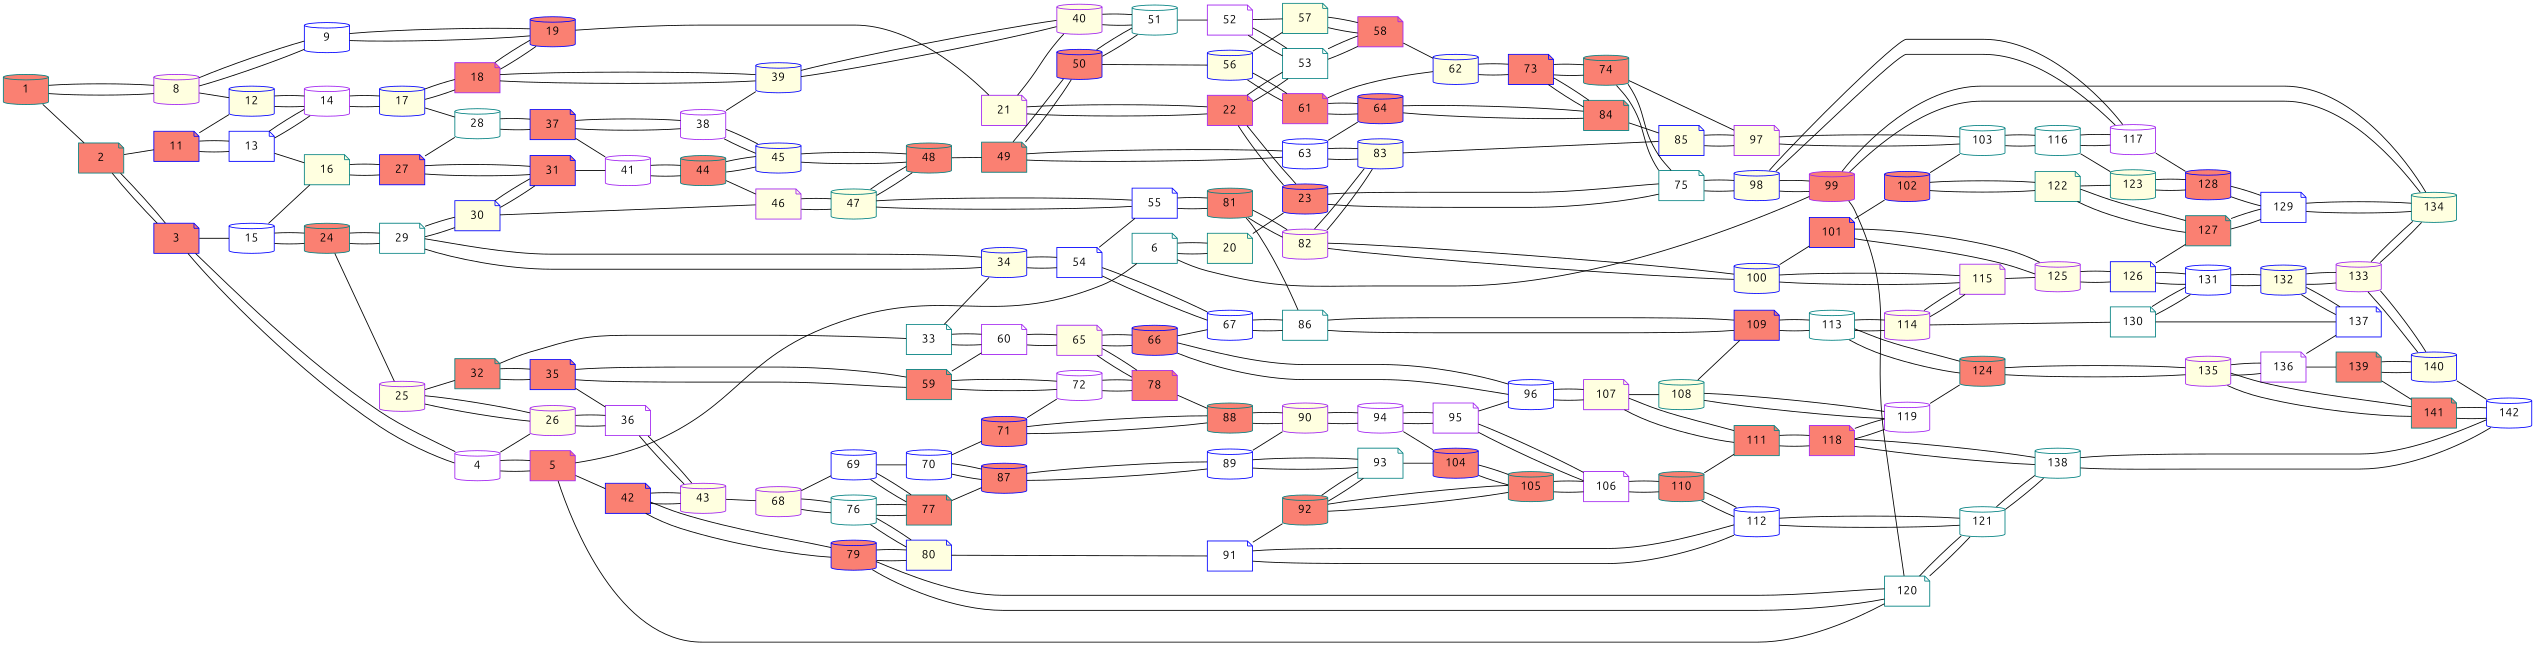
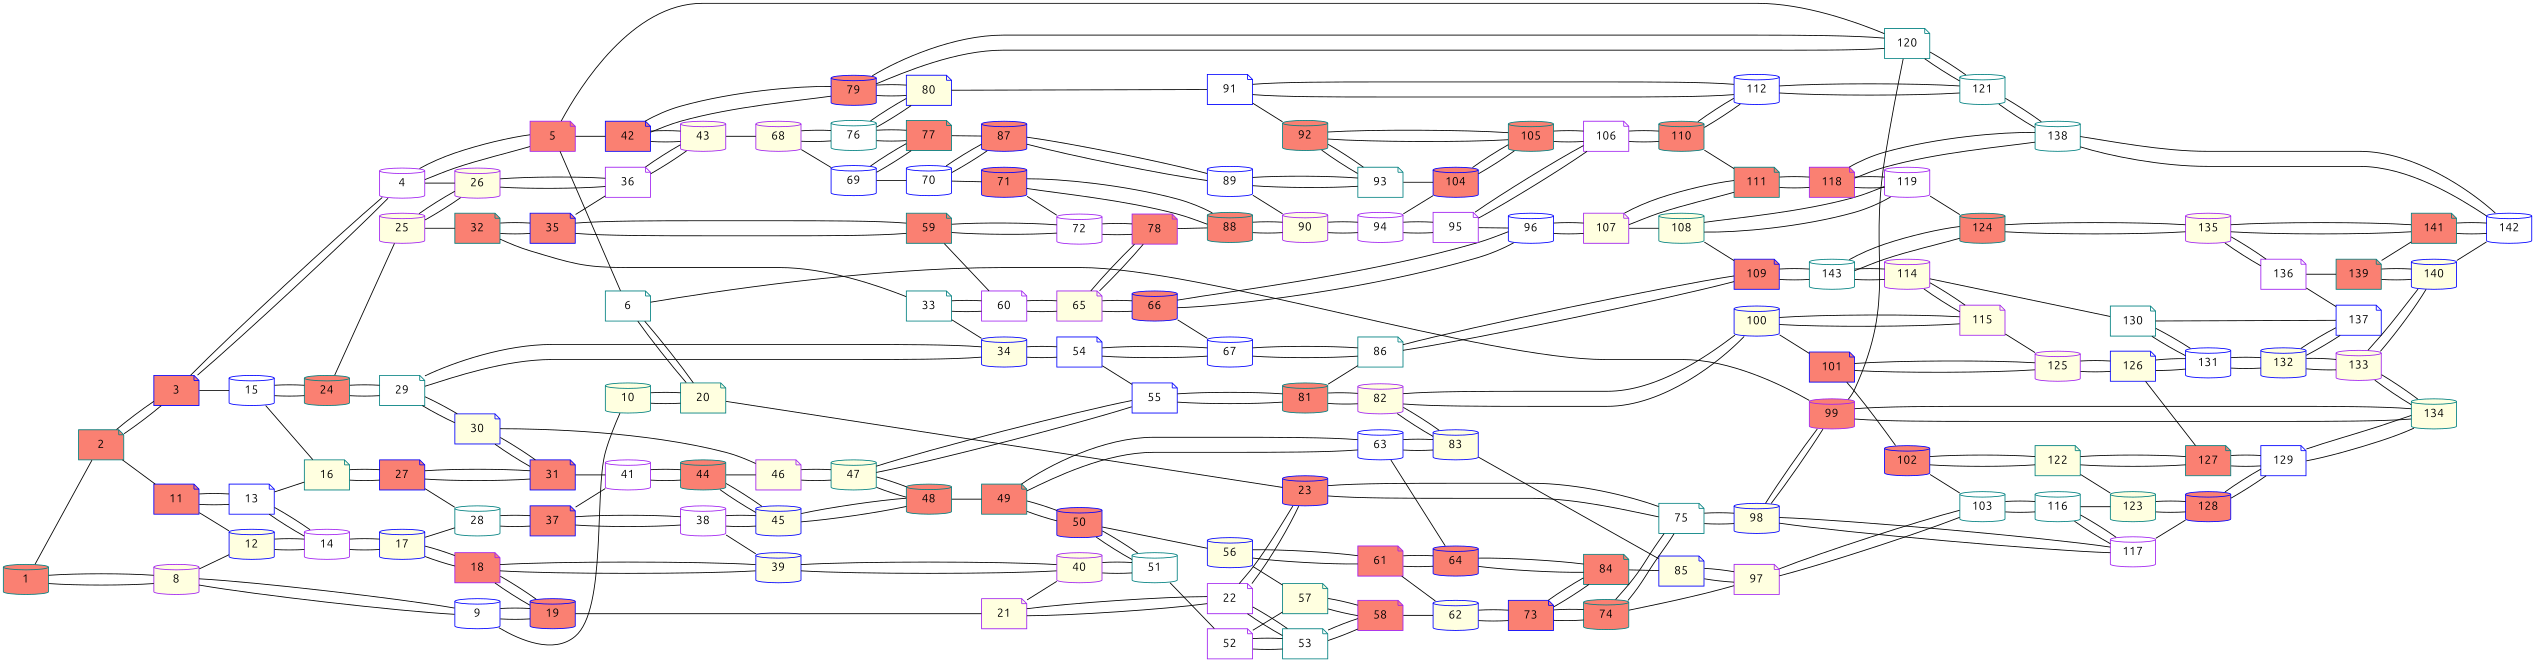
(1230, 110) -> (1230, 599)
(1832, 325) -> (1832, 274)
none -> (628, 398)
